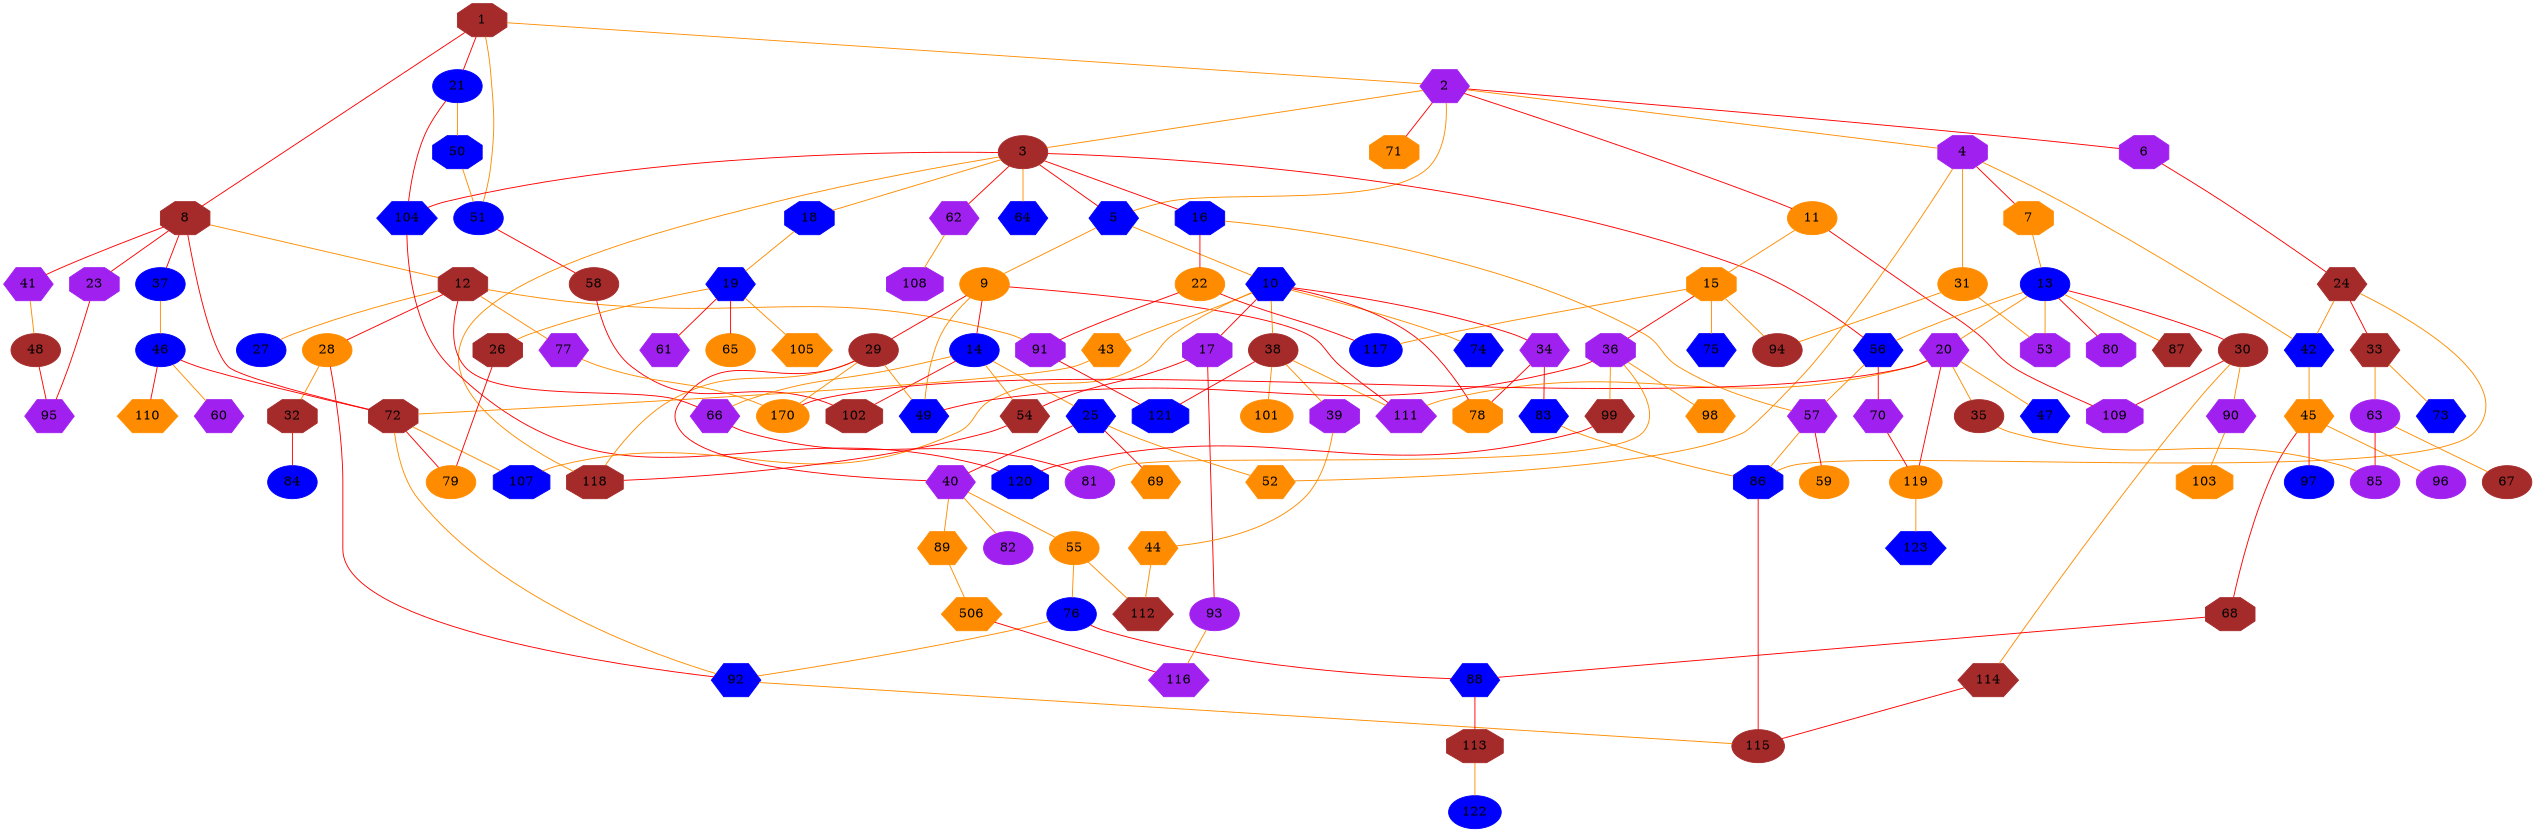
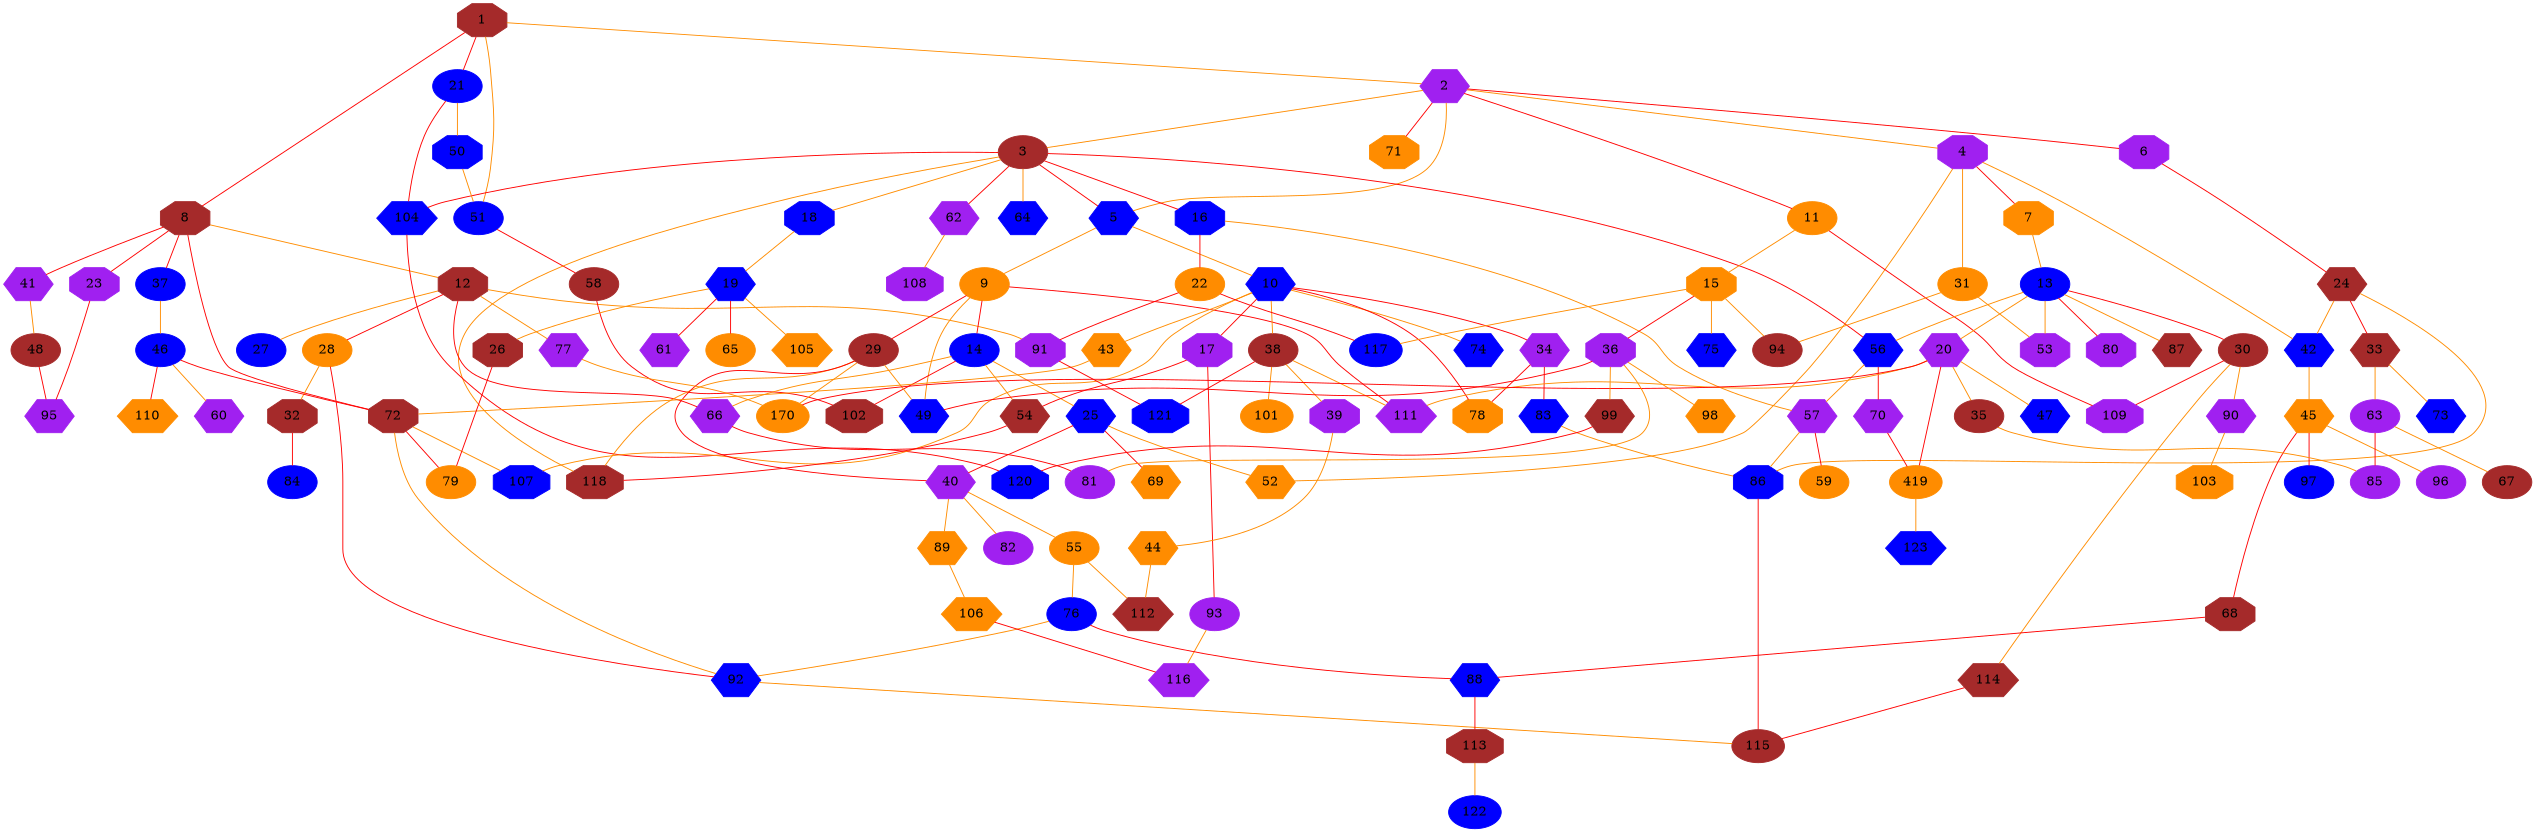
(1916, 482) -> (1916, 482)
(972, 614) -> (972, 614)
